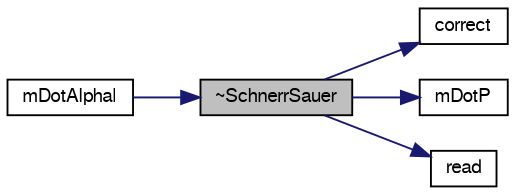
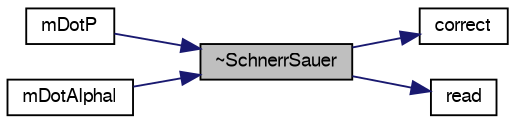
(377, 97) -> (148, 40)
